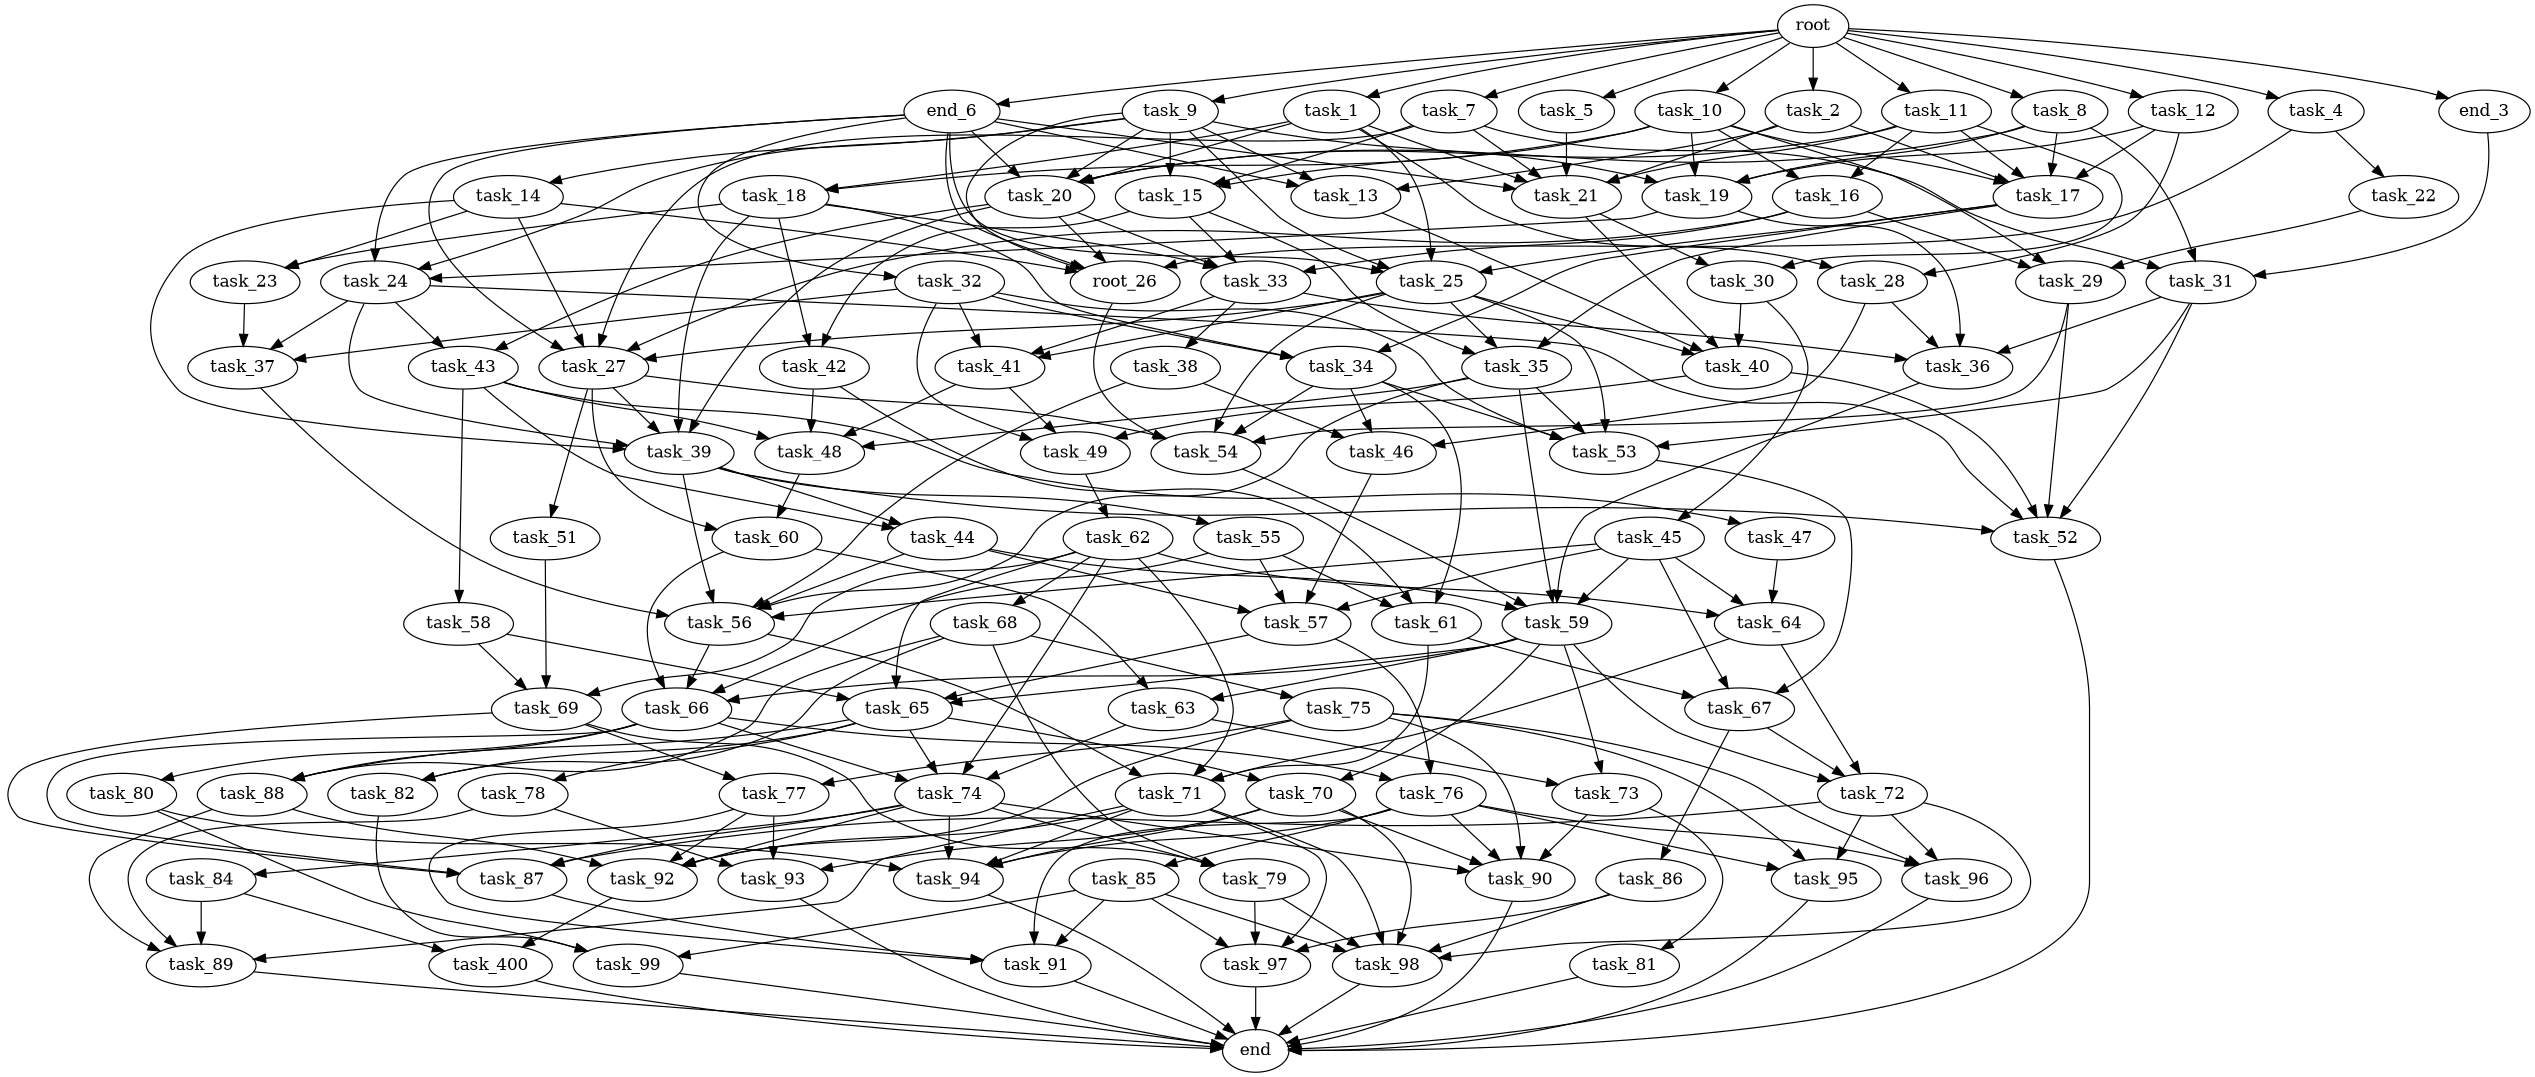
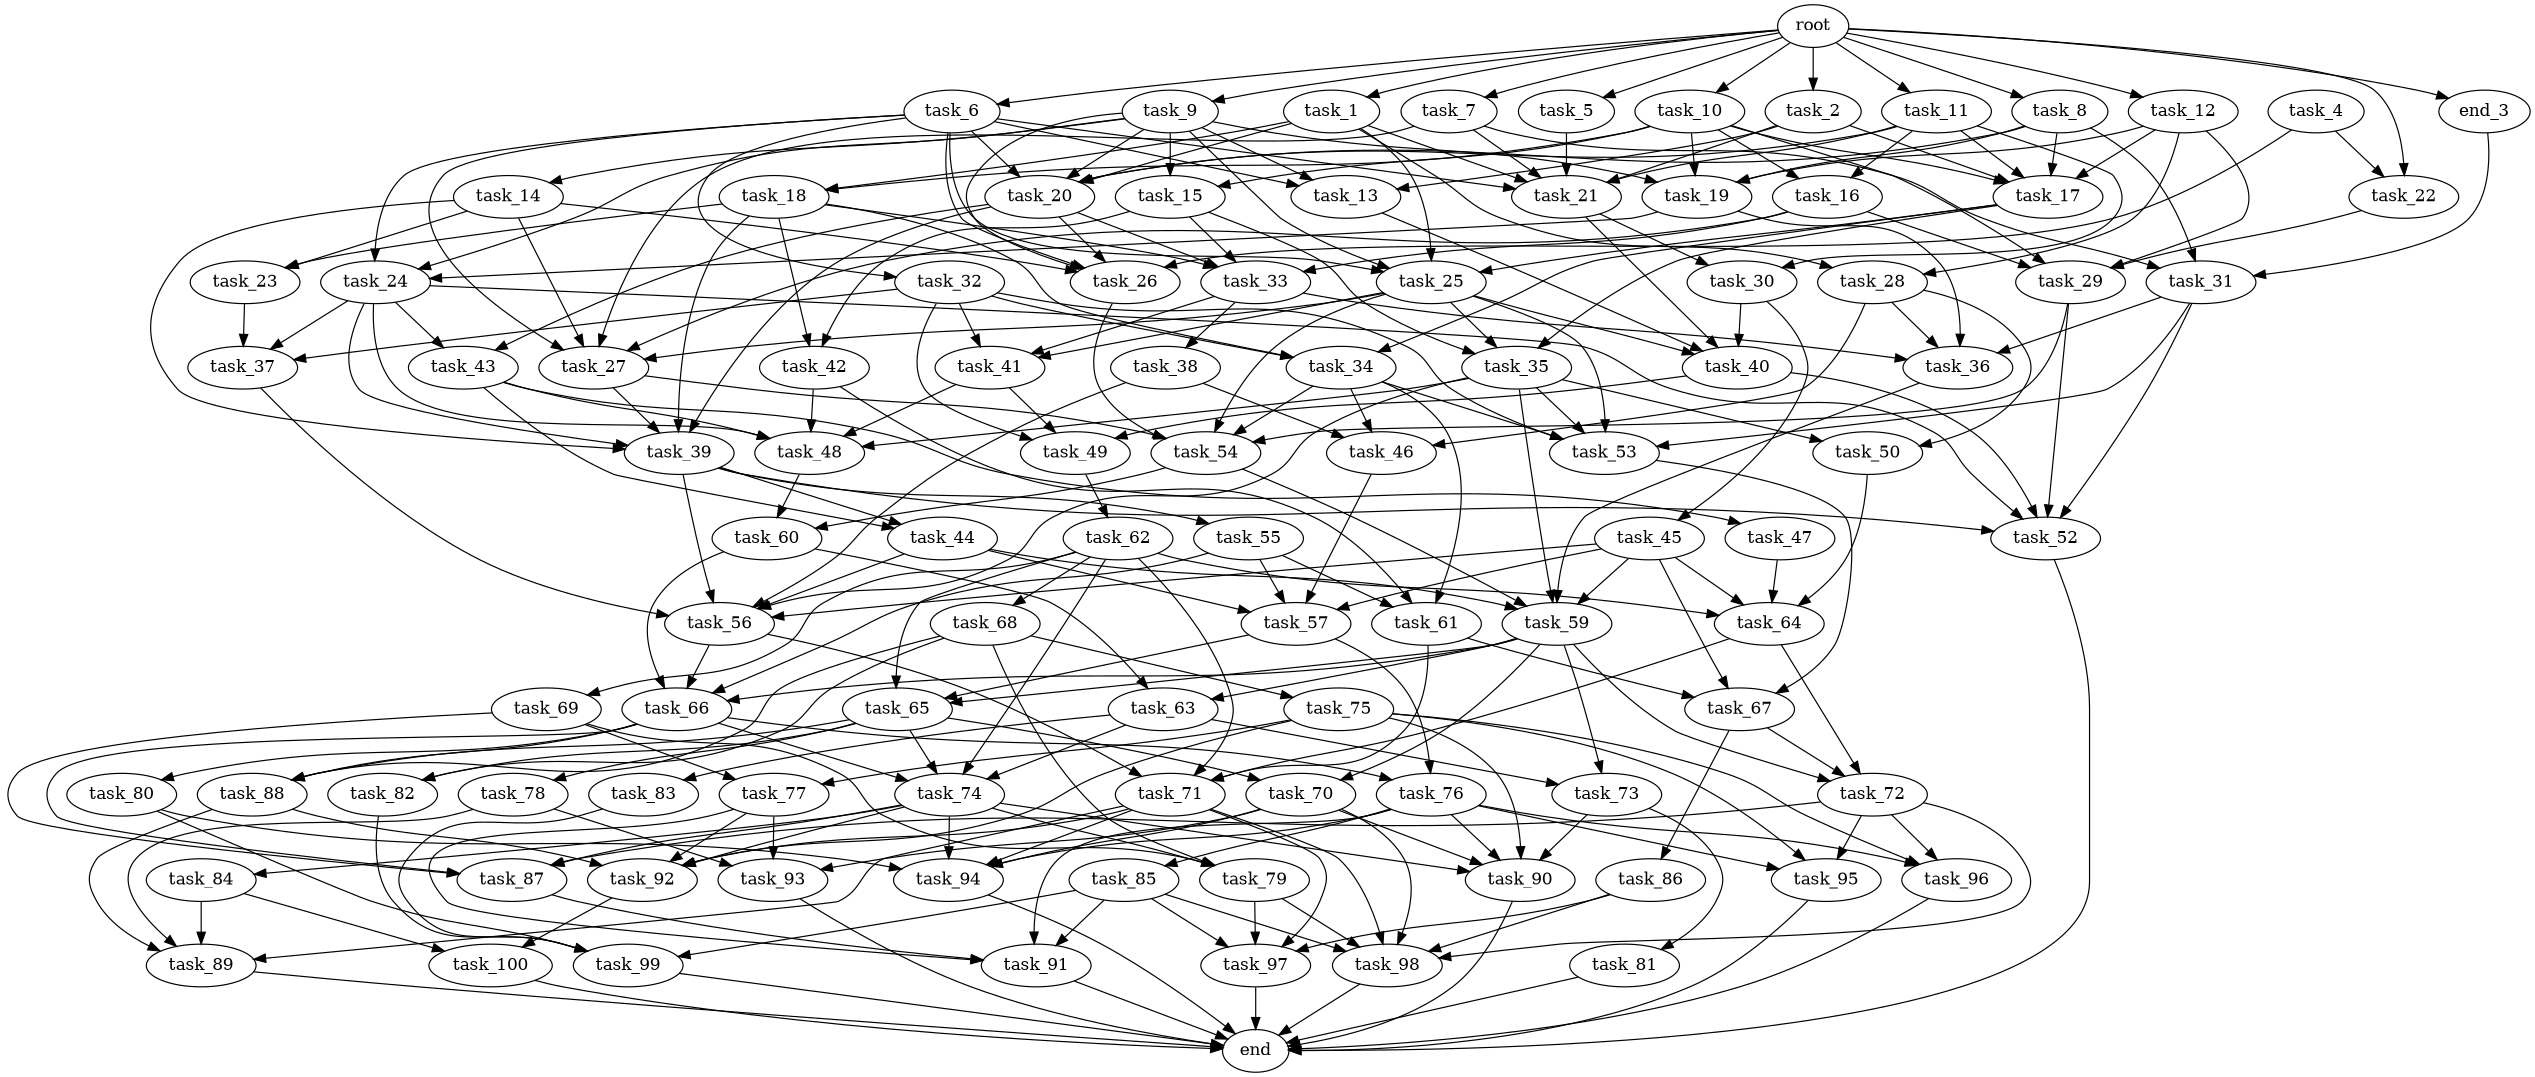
(2058, 56) -> (2154, 50)
(952, 111) -> (952, 111)
(1319, 154) -> none
none -> (2231, 224)
(1125, 282) -> (1125, 282)
none -> (541, 423)
none -> (1868, 453)
(623, 484) -> (929, 509)
(545, 538) -> none
(459, 624) -> none
none -> (644, 795)
(491, 965) -> (491, 965)
